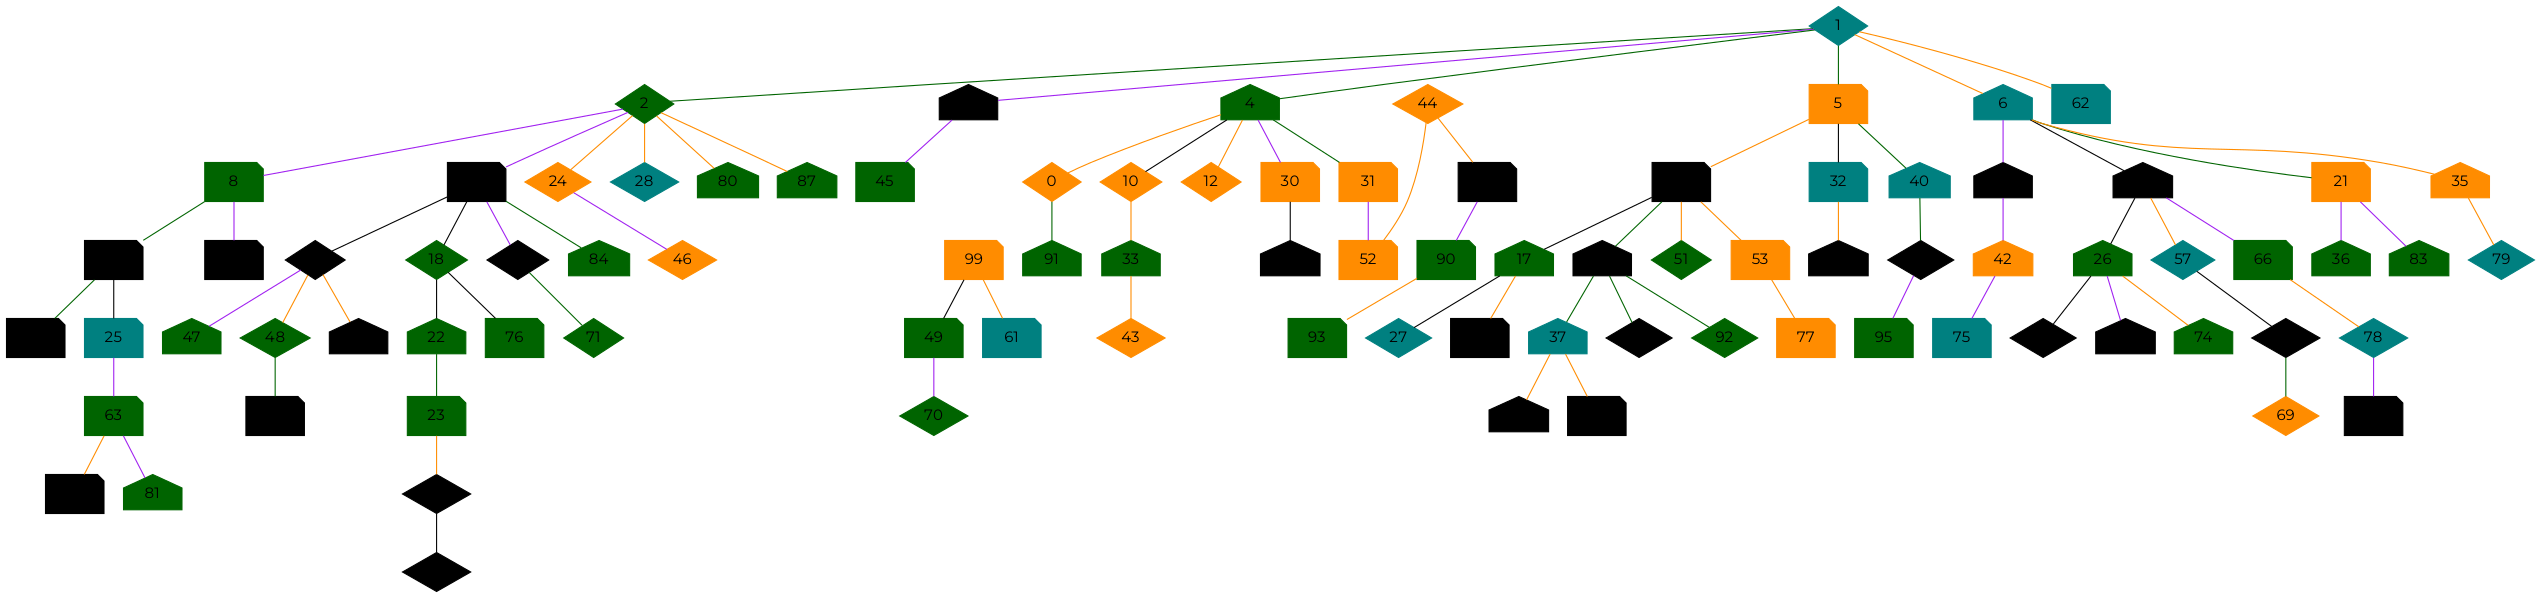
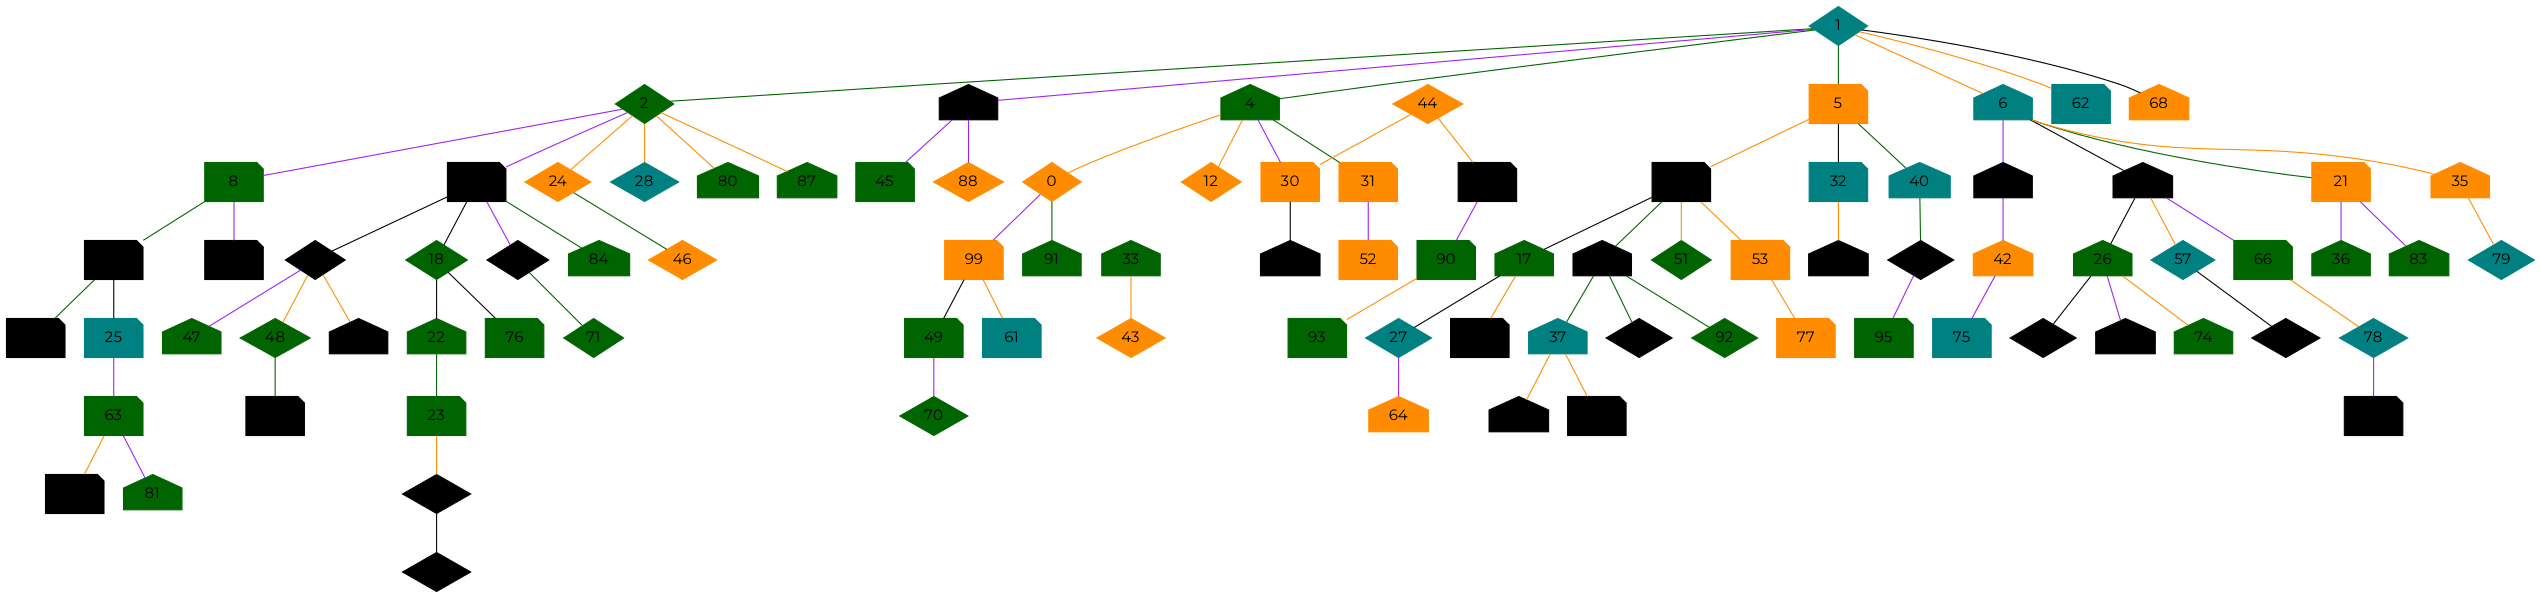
none -> (2159, 104)
none -> (968, 182)
(1131, 182) -> none
(1413, 185) -> (1365, 140)
none -> (1017, 217)
(620, 221) -> (620, 221)
none -> (1399, 416)
(2286, 416) -> none
